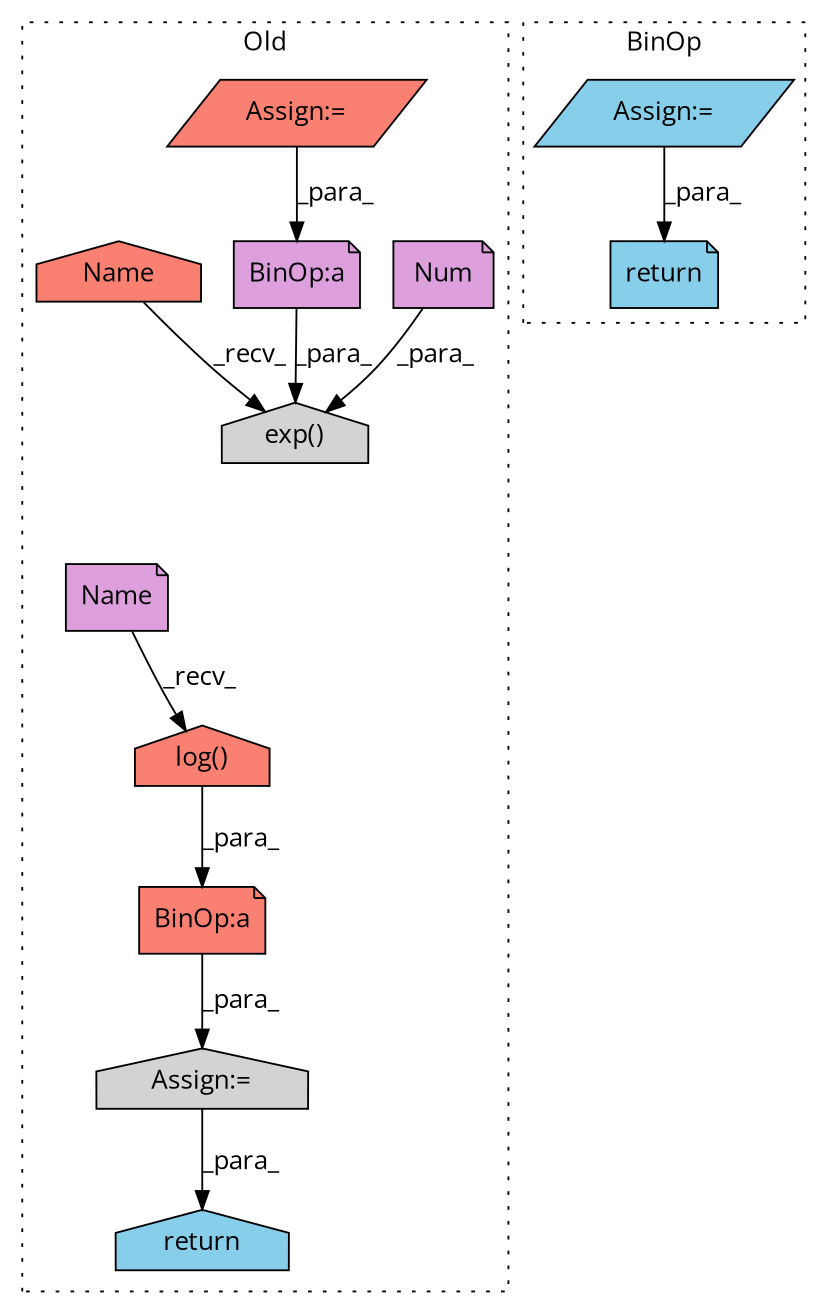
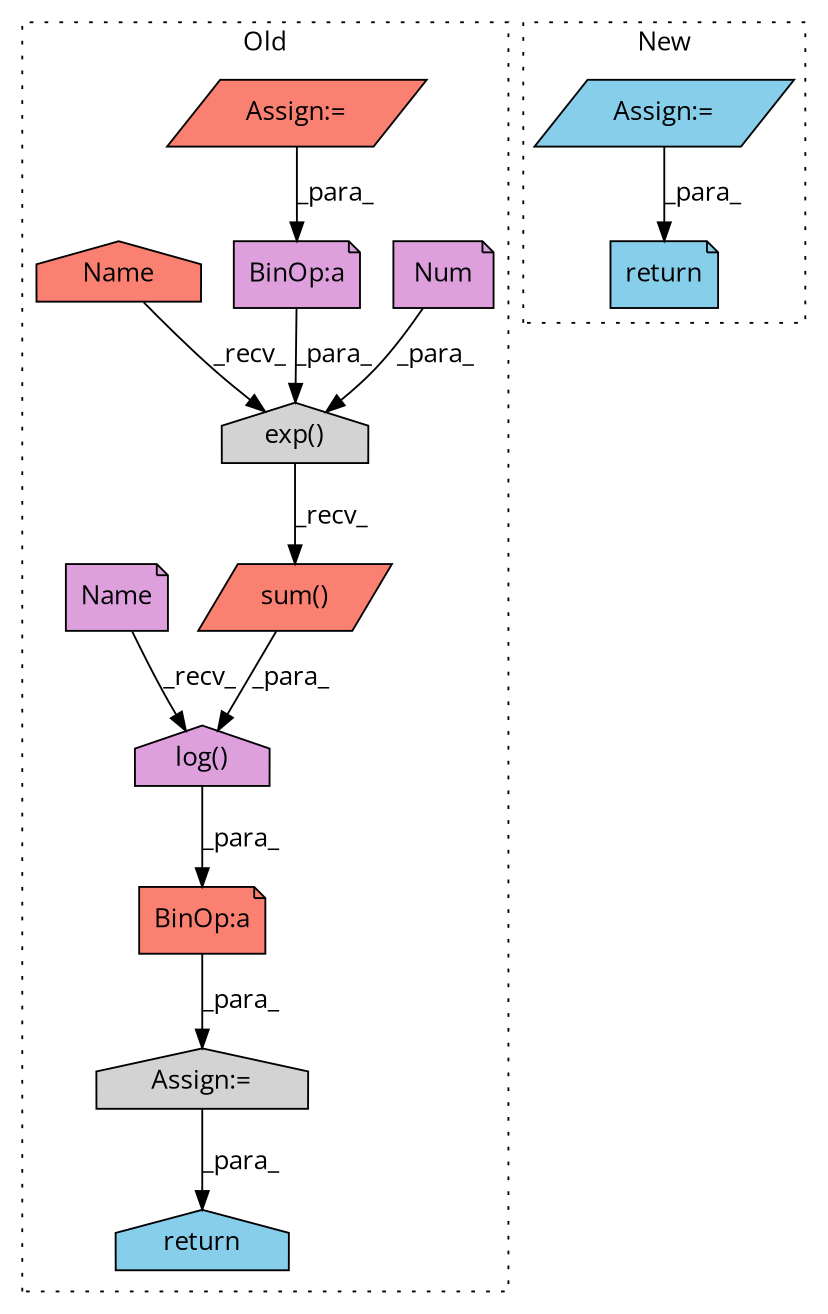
(664, 44) -> (664, 44)
none -> (295, 597)
(202, 759) -> (202, 759)
